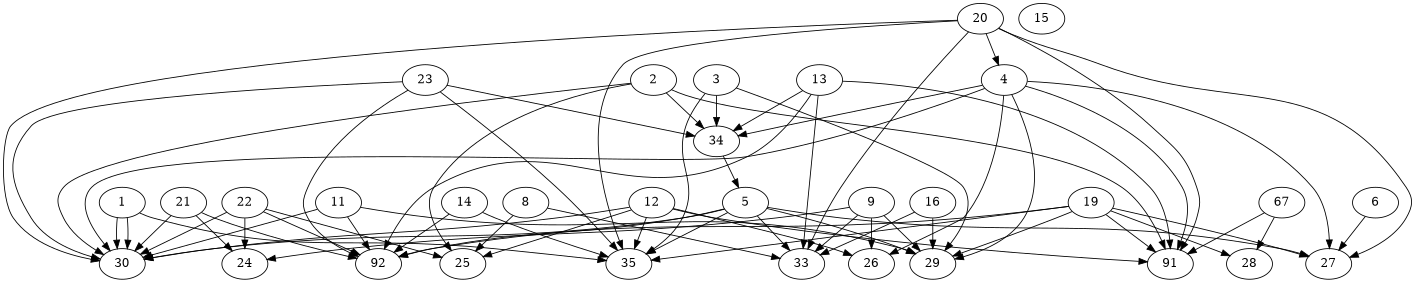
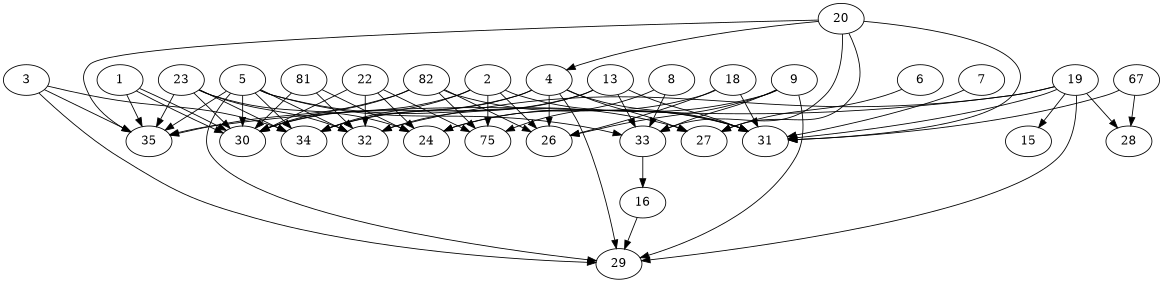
(387, 53) -> none
none -> (733, 80)
none -> (982, 80)
none -> (515, 108)
none -> (300, 110)
(730, 169) -> (264, 102)
(184, 203) -> (304, 80)
(339, 203) -> none
(465, 203) -> none
(652, 203) -> (427, 80)
(1207, 230) -> (1059, 102)
(871, 232) -> (643, 168)
(379, 264) -> (365, 141)
(463, 264) -> (488, 141)
(1170, 264) -> (765, 141)
